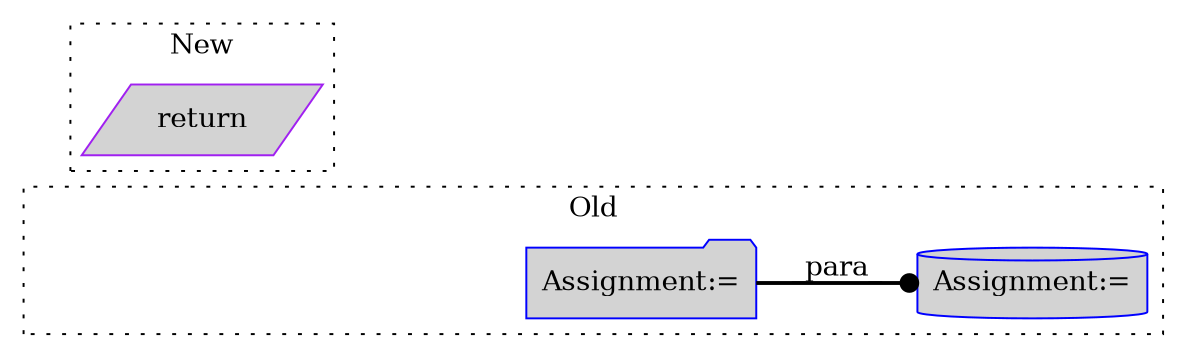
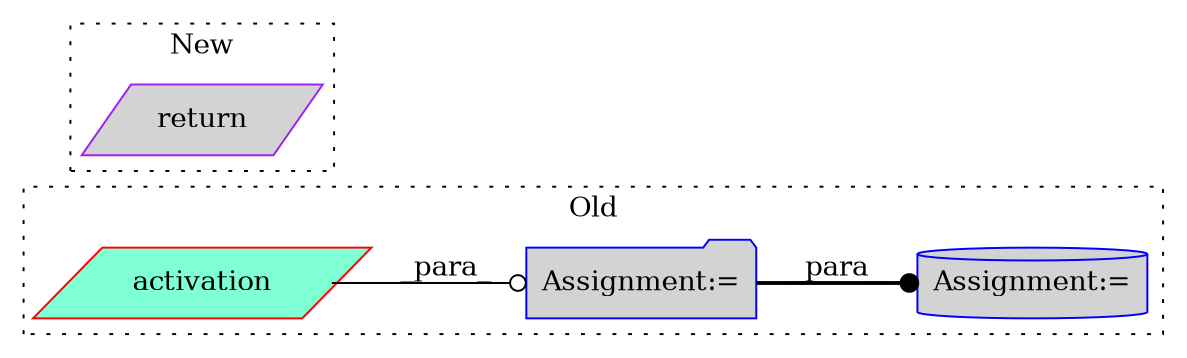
none -> (202, 283)
